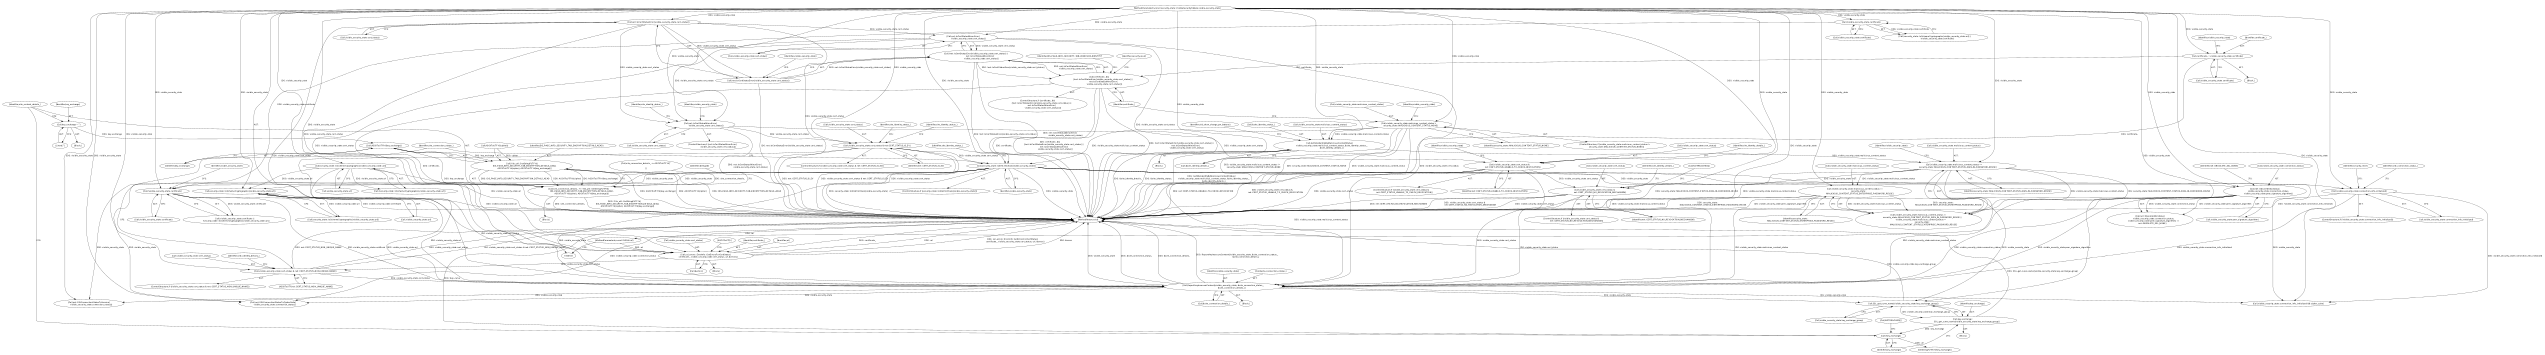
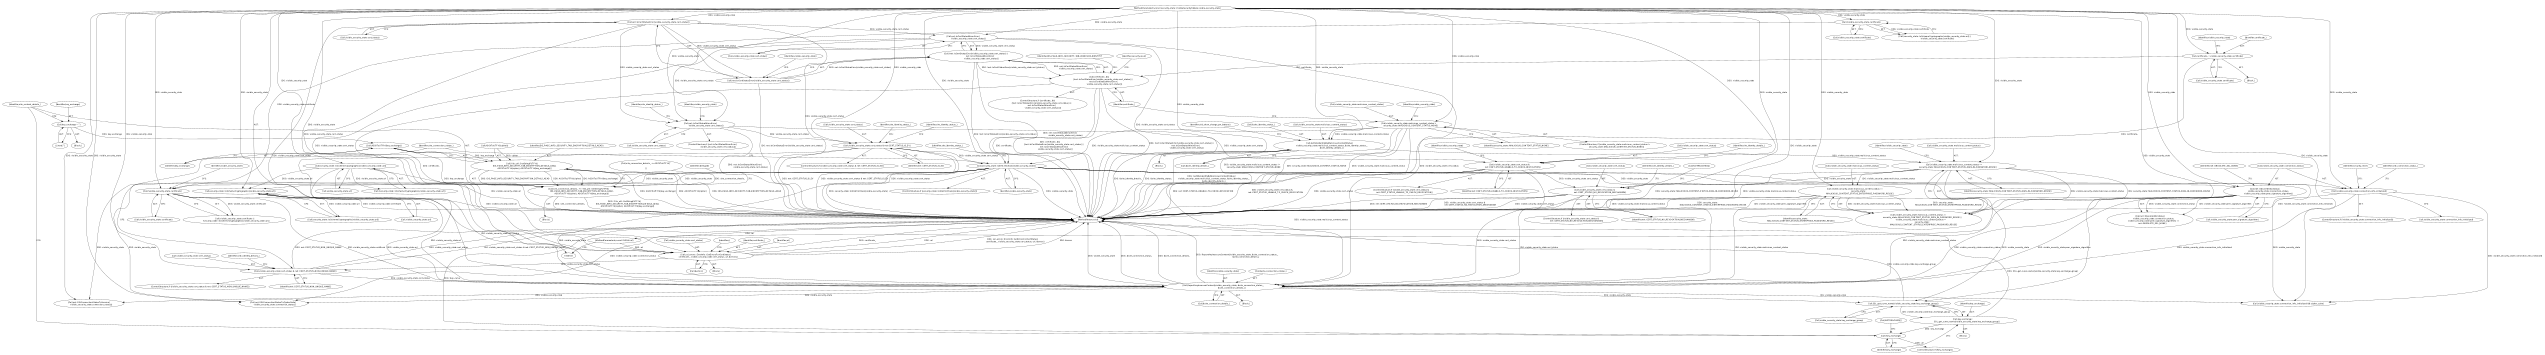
(2401, 207) -> (2315, 180)
(725, 240) -> (725, 240)
(306, 287) -> (306, 287)
(1935, 350) -> (1935, 350)
